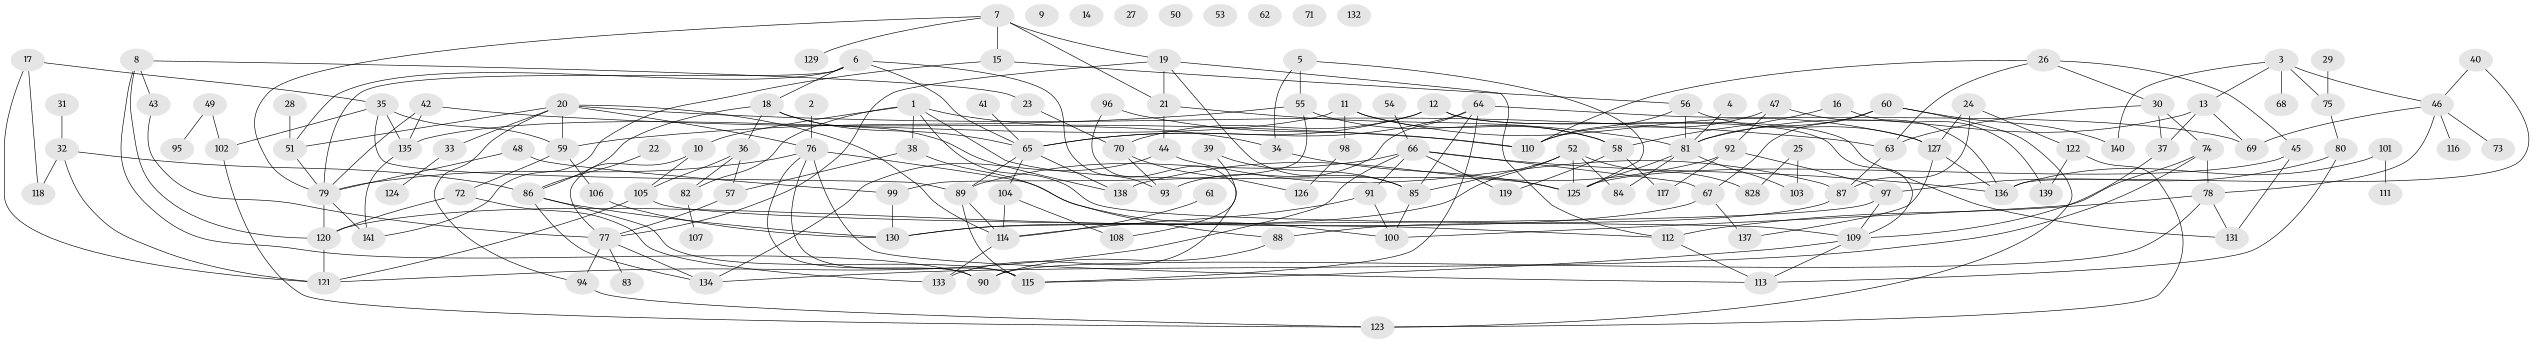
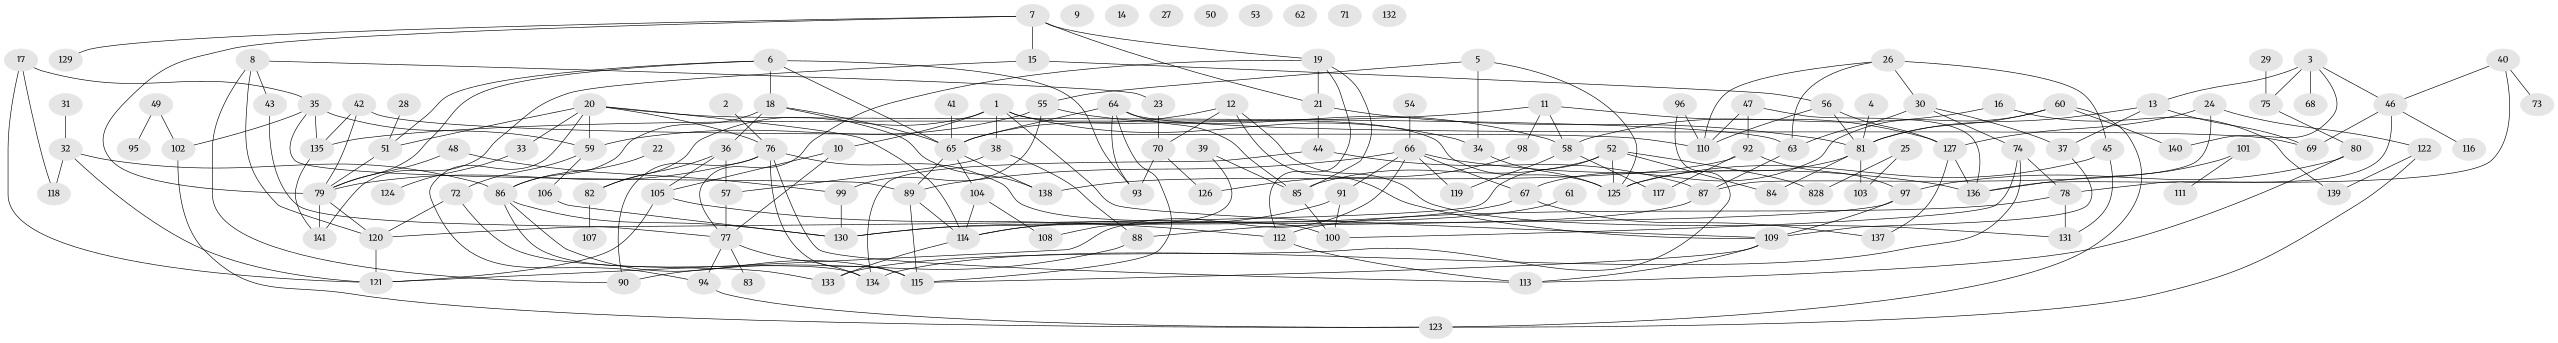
(2468, 127) -> (2520, 82)
(1667, 266) -> none
